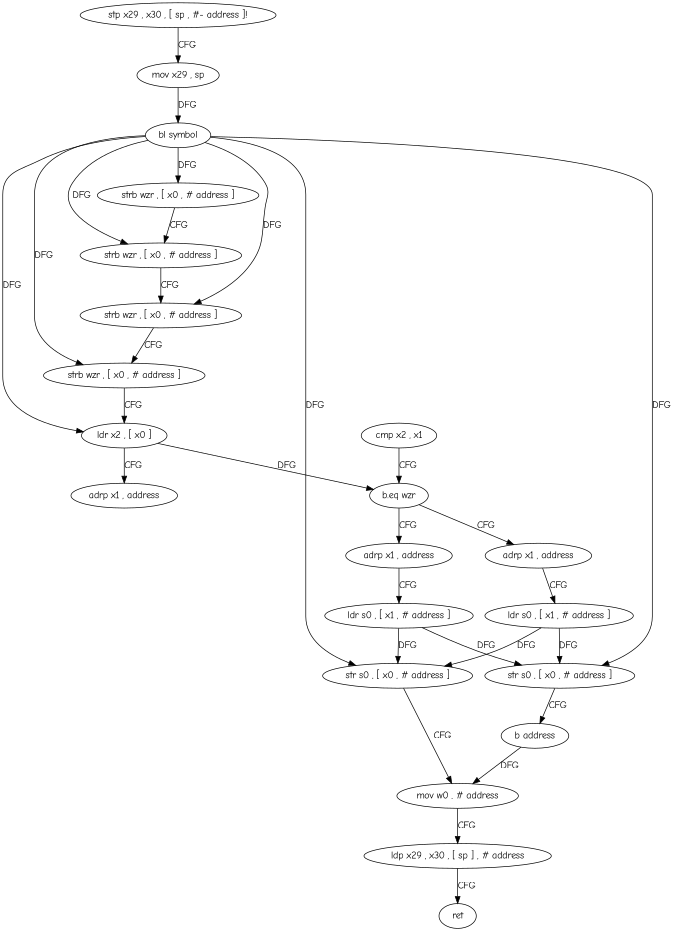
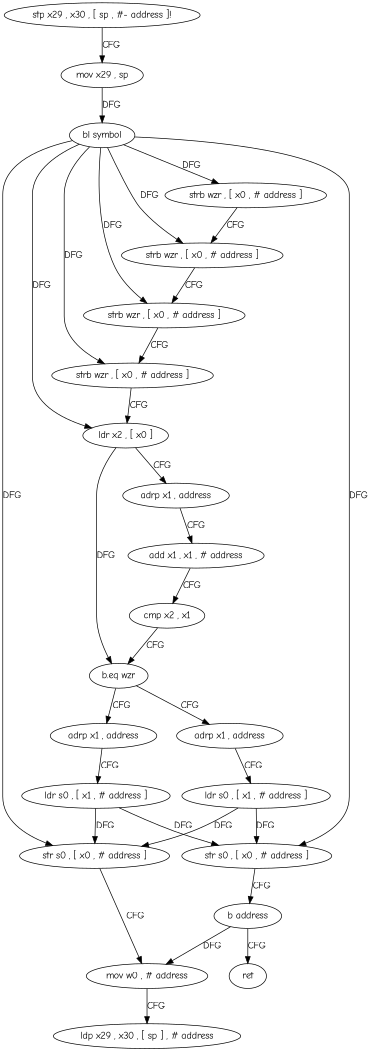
none -> (196, 556)
(458, 883) -> (248, 943)
